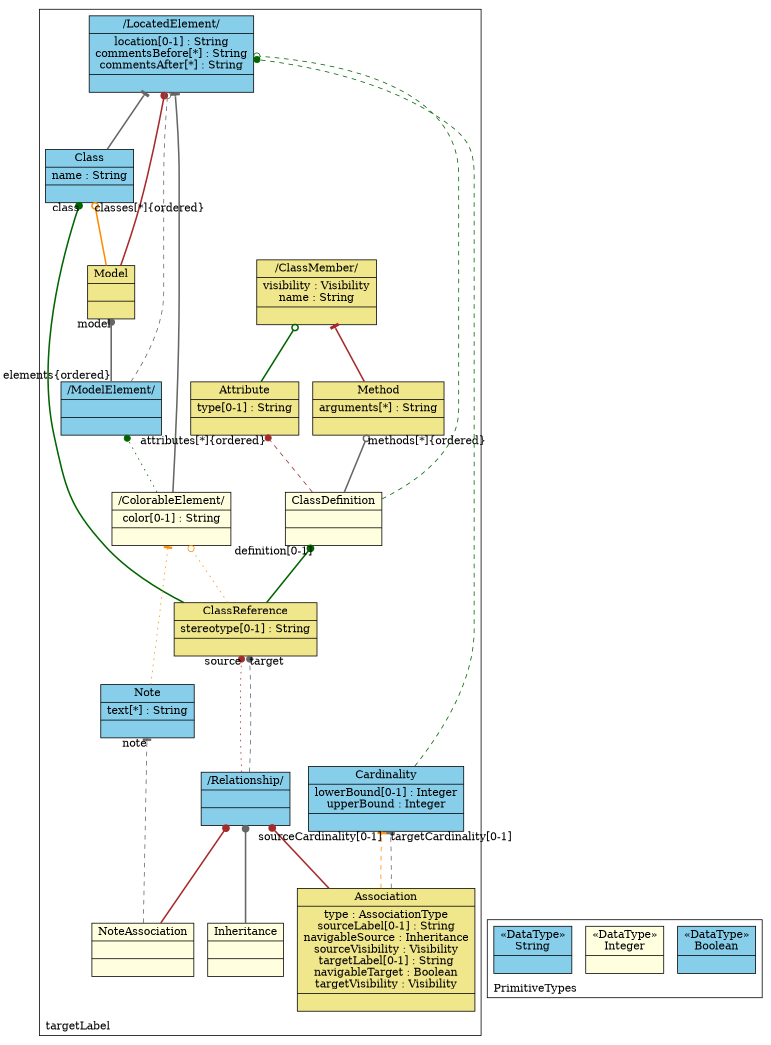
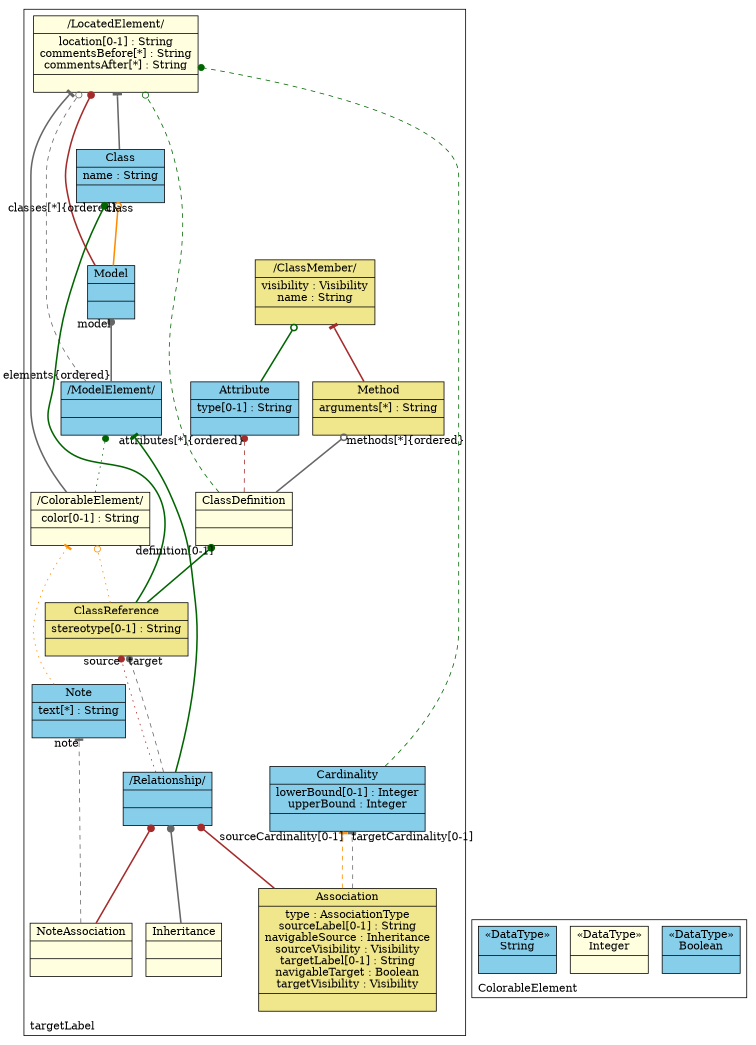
(171, 54) -> (116, 54)
(111, 292) -> (111, 292)
(245, 409) -> (245, 409)
none -> (195, 600)
(536, 989) -> (528, 989)
